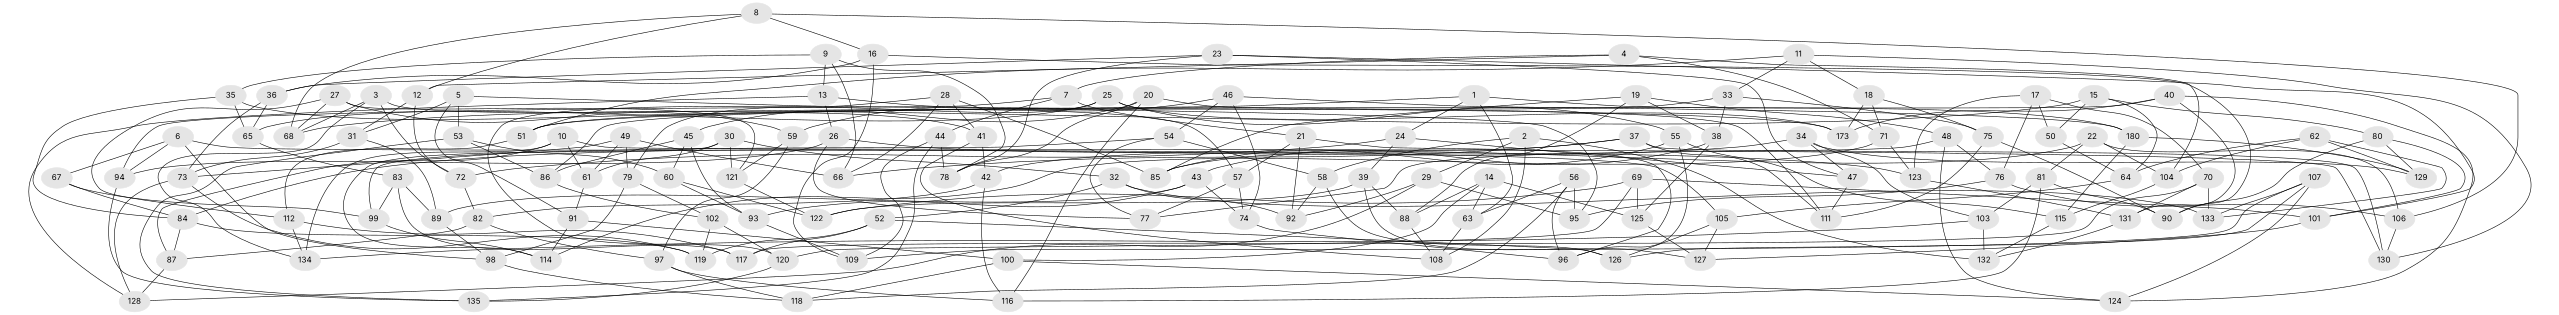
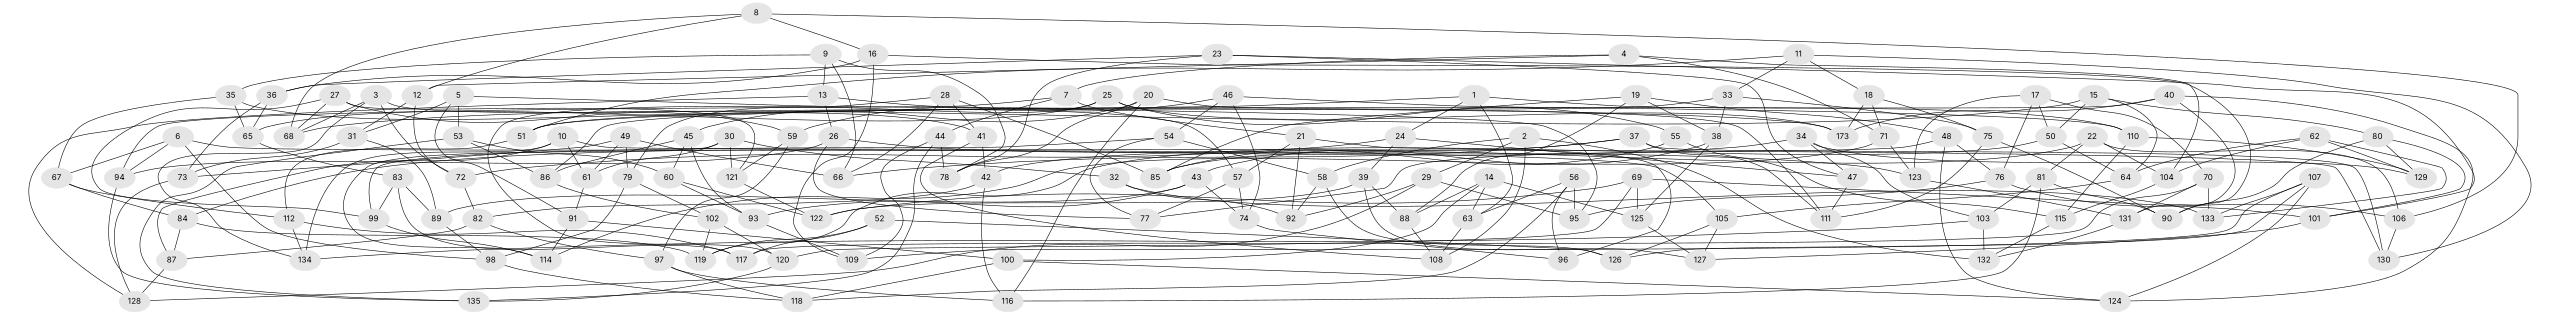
(2133, 137) -> (2133, 137)
(44, 145) -> (123, 111)
(1000, 207) -> none
(1676, 230) -> none
(397, 248) -> (1066, 181)
